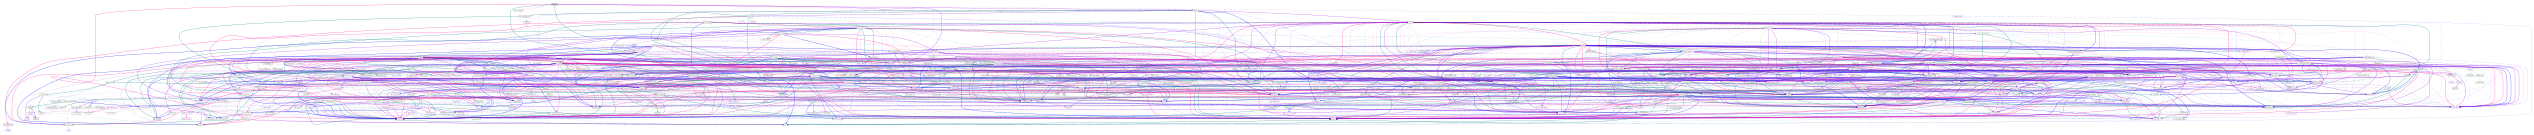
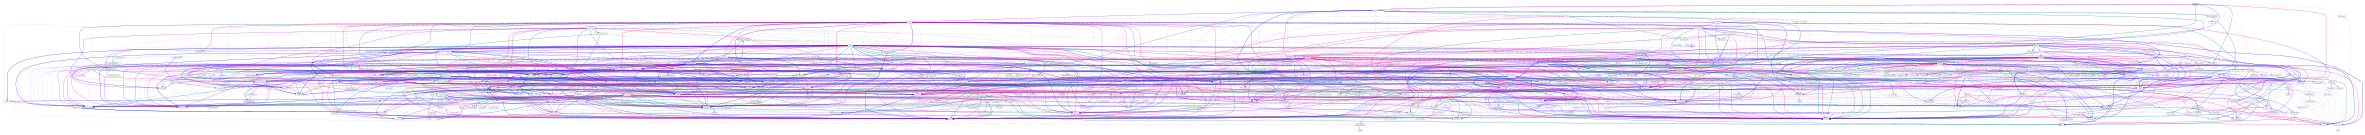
(1792, 78) -> (581, 98)
(690, 79) -> (1308, 78)
none -> (1411, 113)
(1728, 113) -> (721, 118)
none -> (2285, 113)
